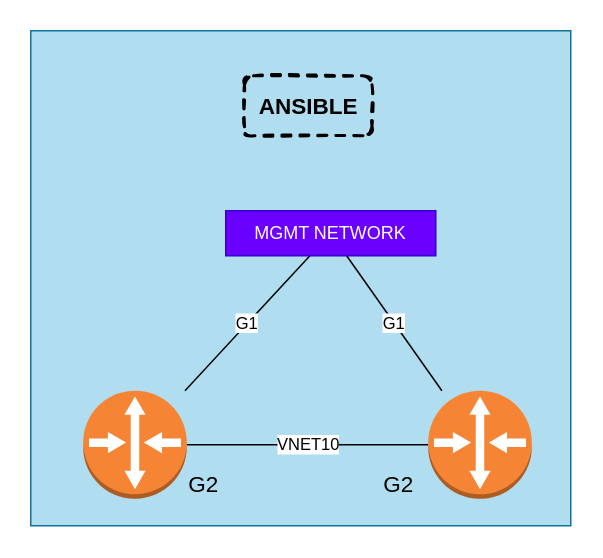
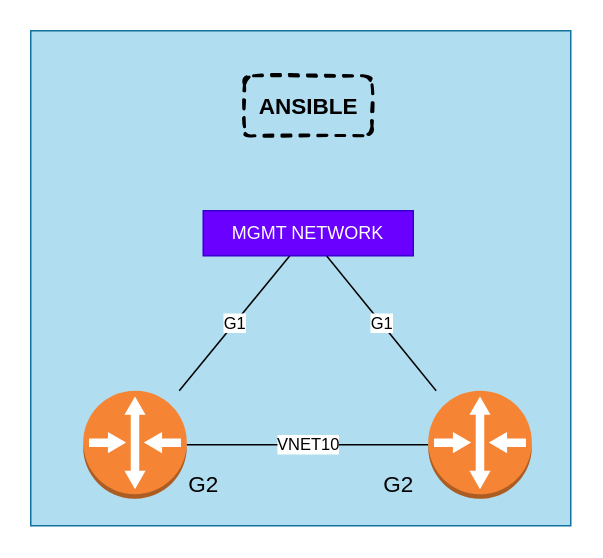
(331, 233) -> (308, 233)
